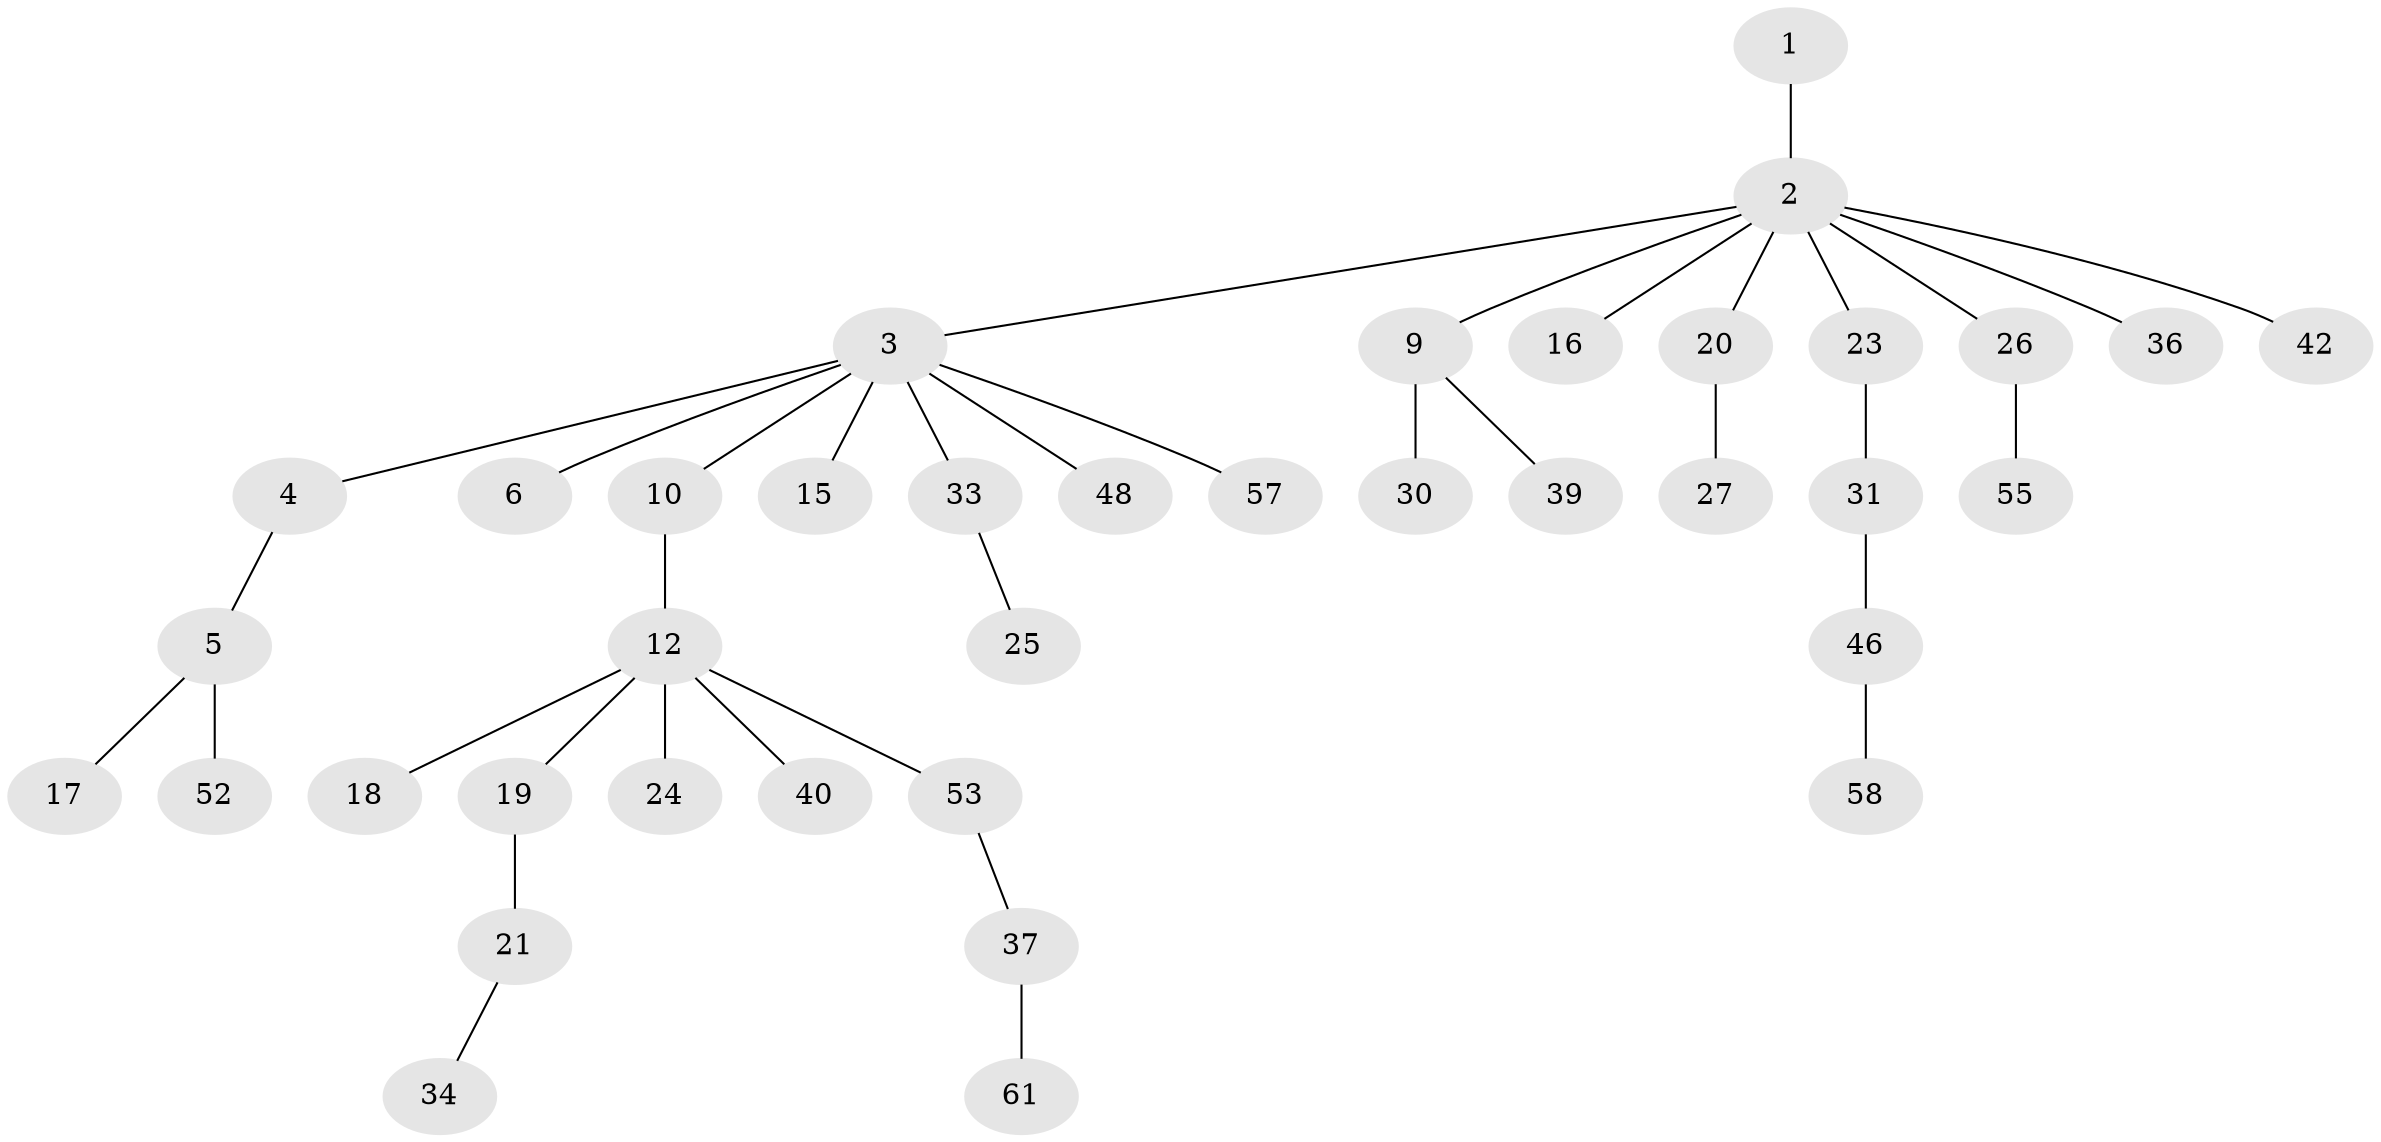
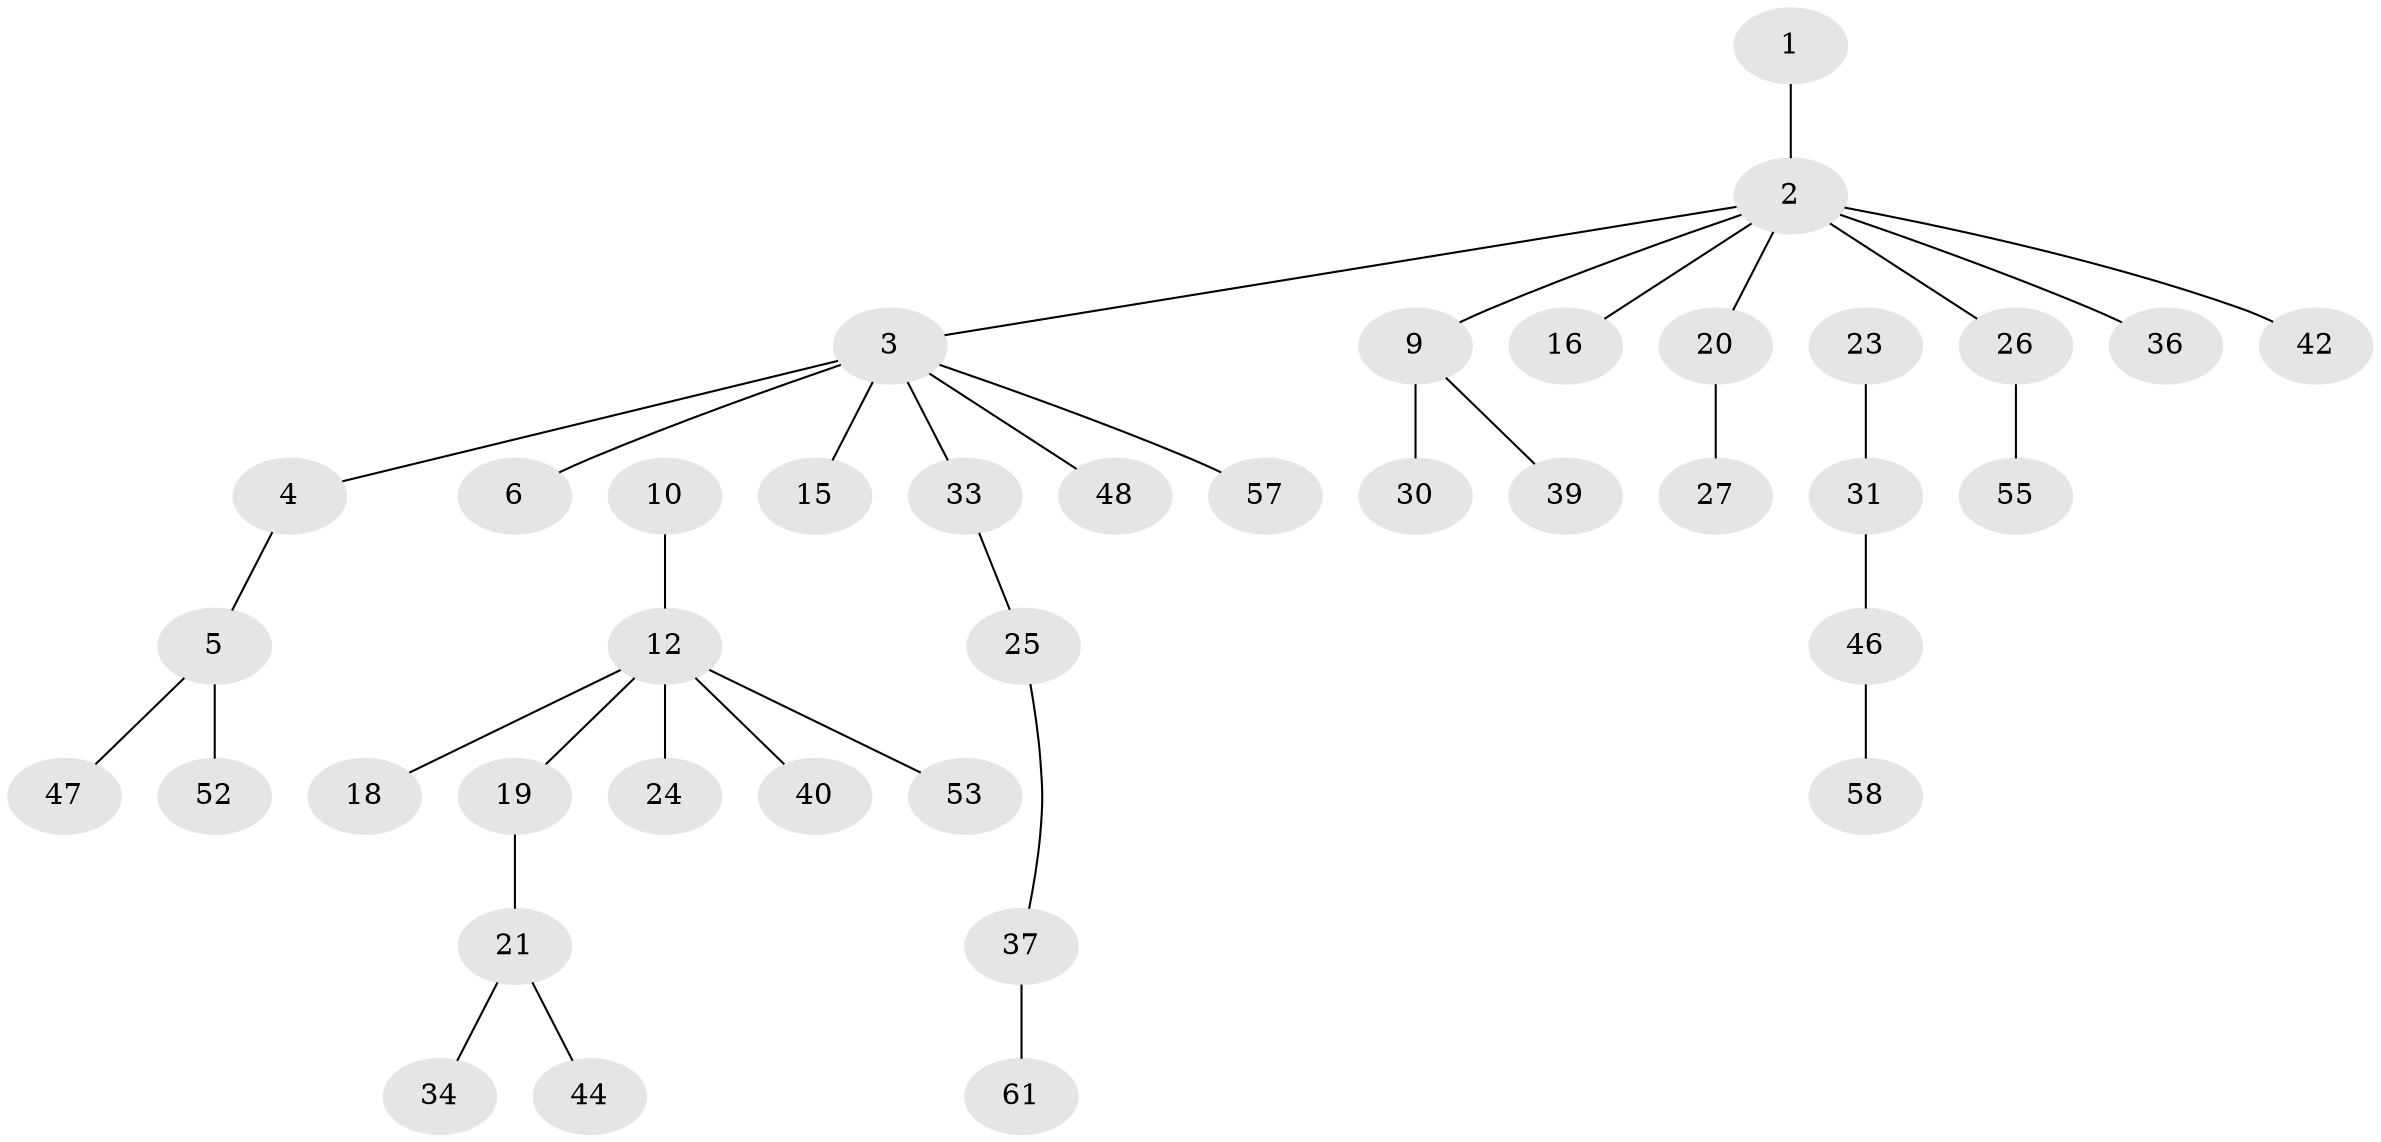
(1828, 271) -> none
(777, 421) -> none
(65, 796) -> (65, 796)
(993, 871) -> (1042, 796)
none -> (590, 1097)
